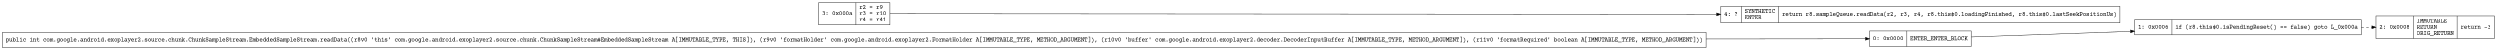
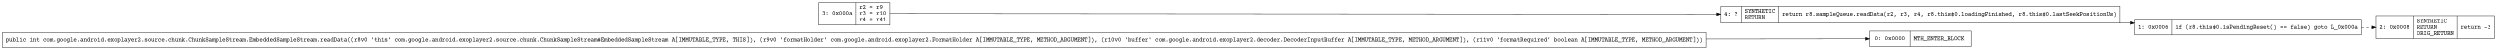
(1753, 17) -> (1755, 17)
(2432, 21) -> (2432, 21)
(2051, 34) -> (2125, 22)
(1939, 39) -> (1939, 39)
